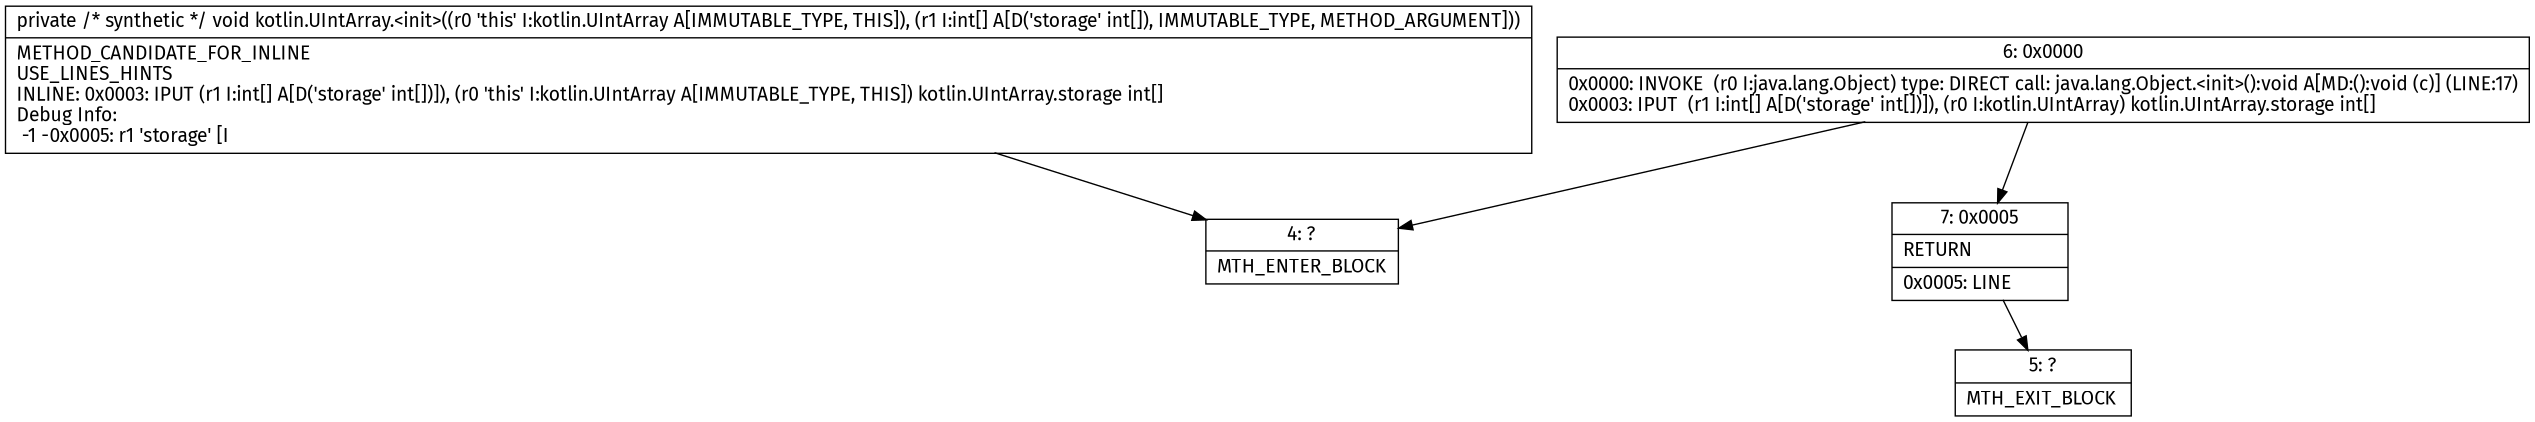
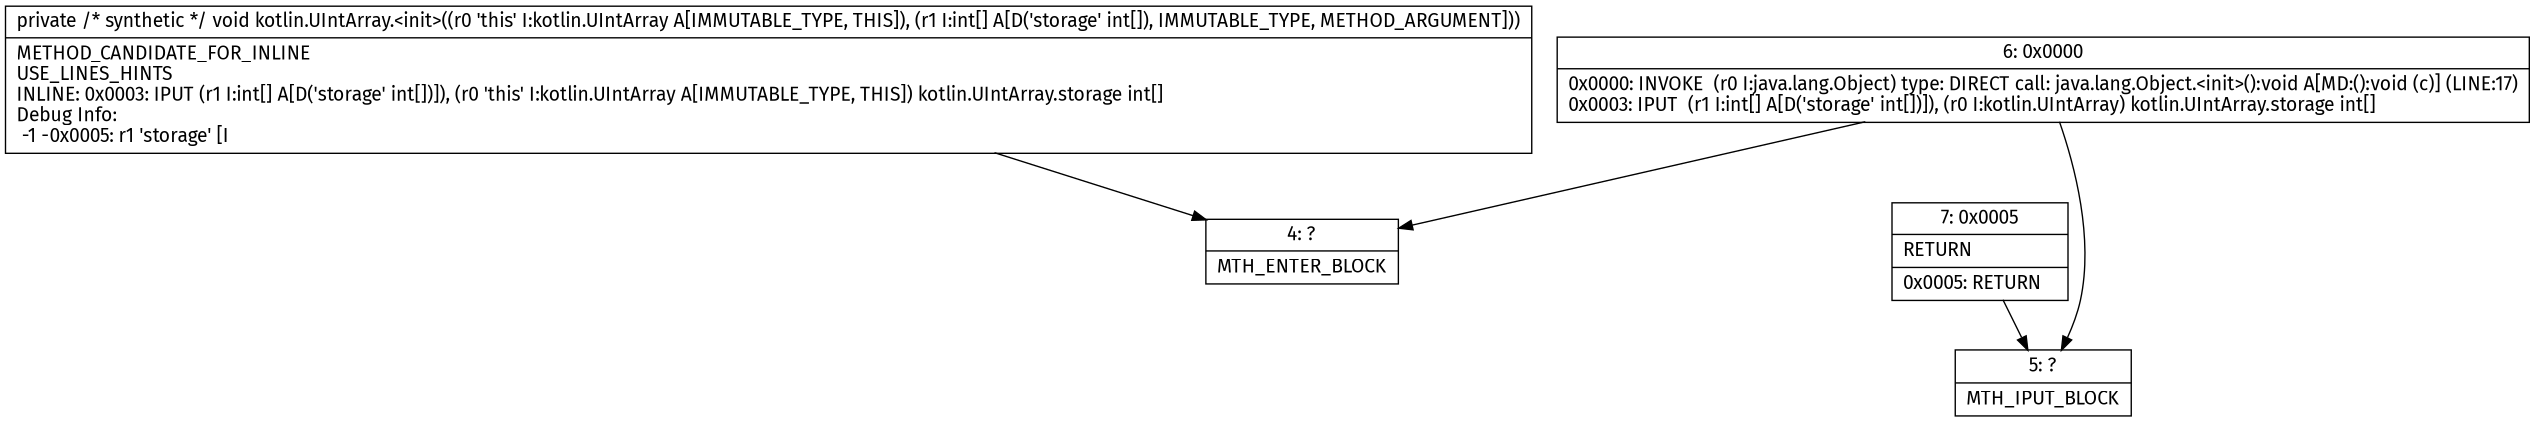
(2015, 156) -> (2084, 229)
(1966, 283) -> (1980, 283)
(2041, 399) -> (2043, 399)
